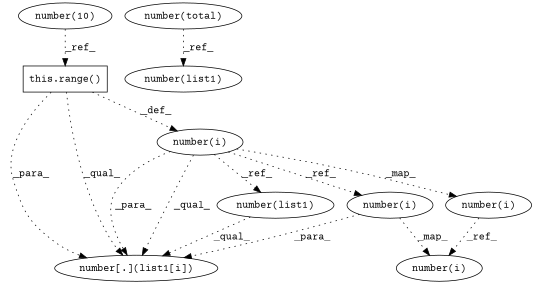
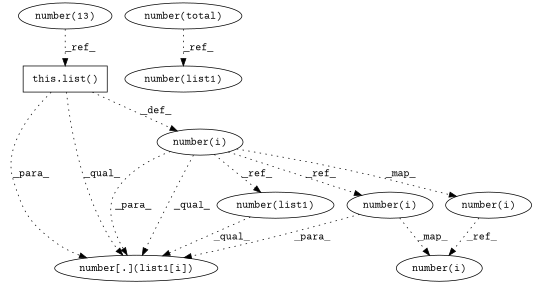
(65, 16) -> (65, 16)
(65, 79) -> (65, 79)
